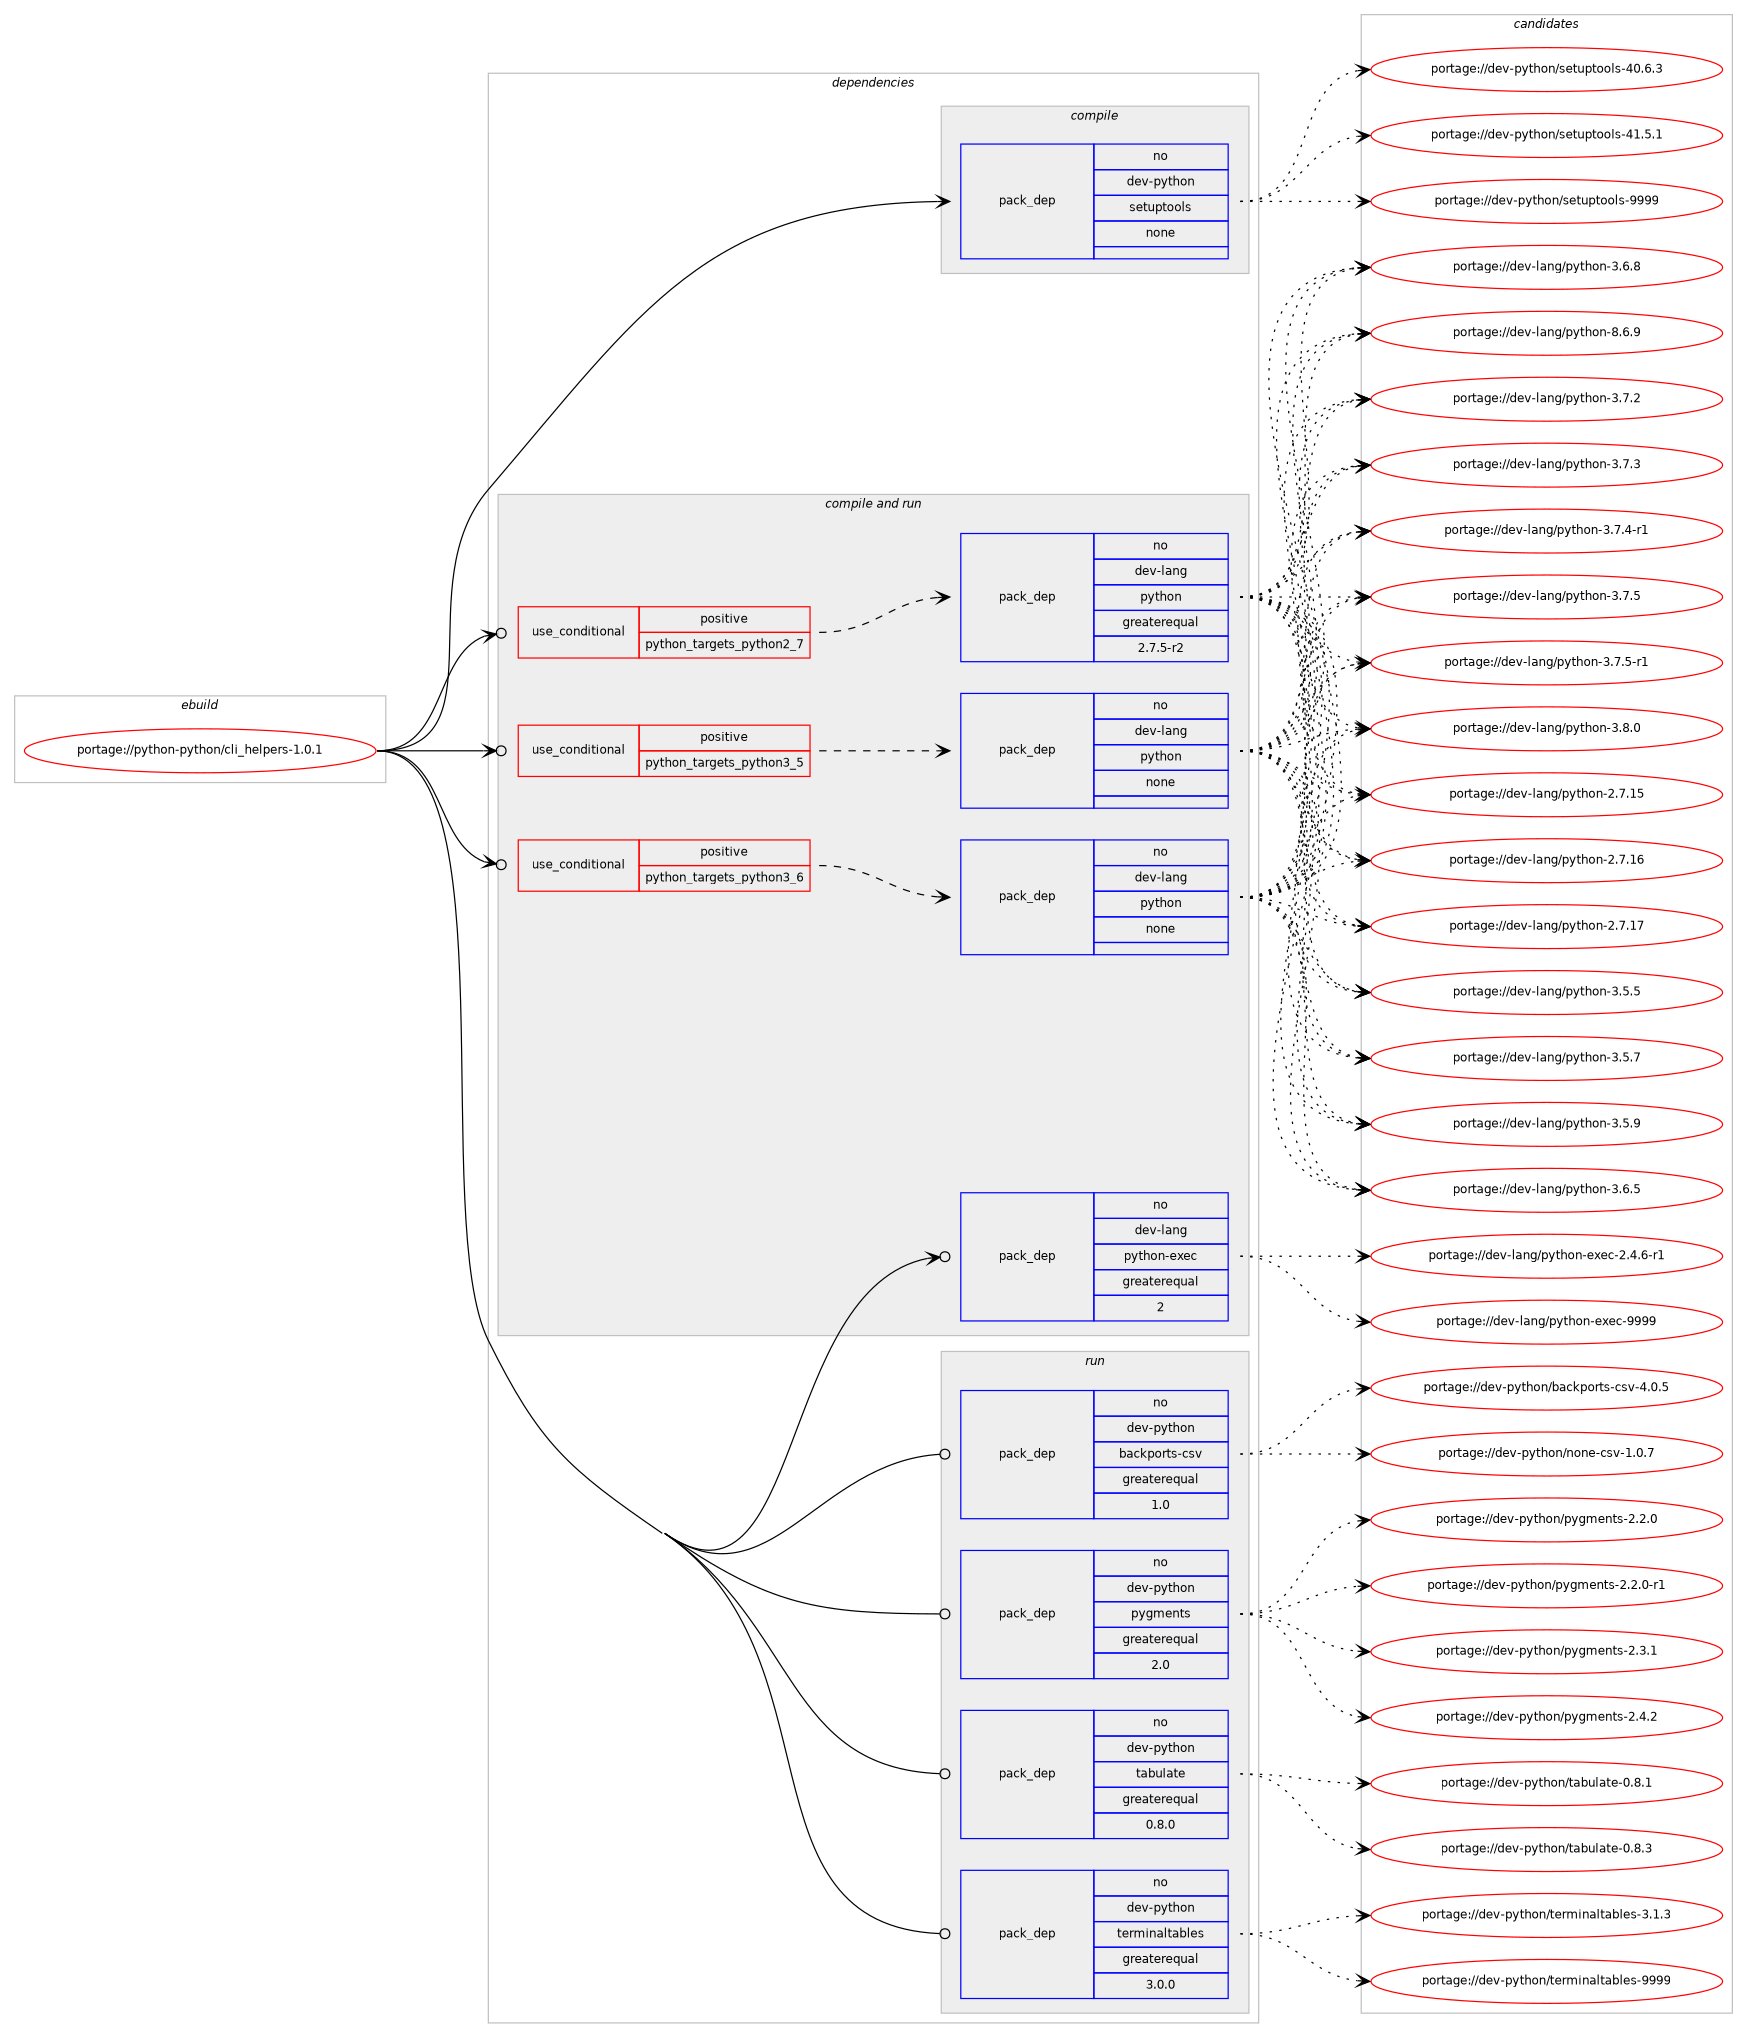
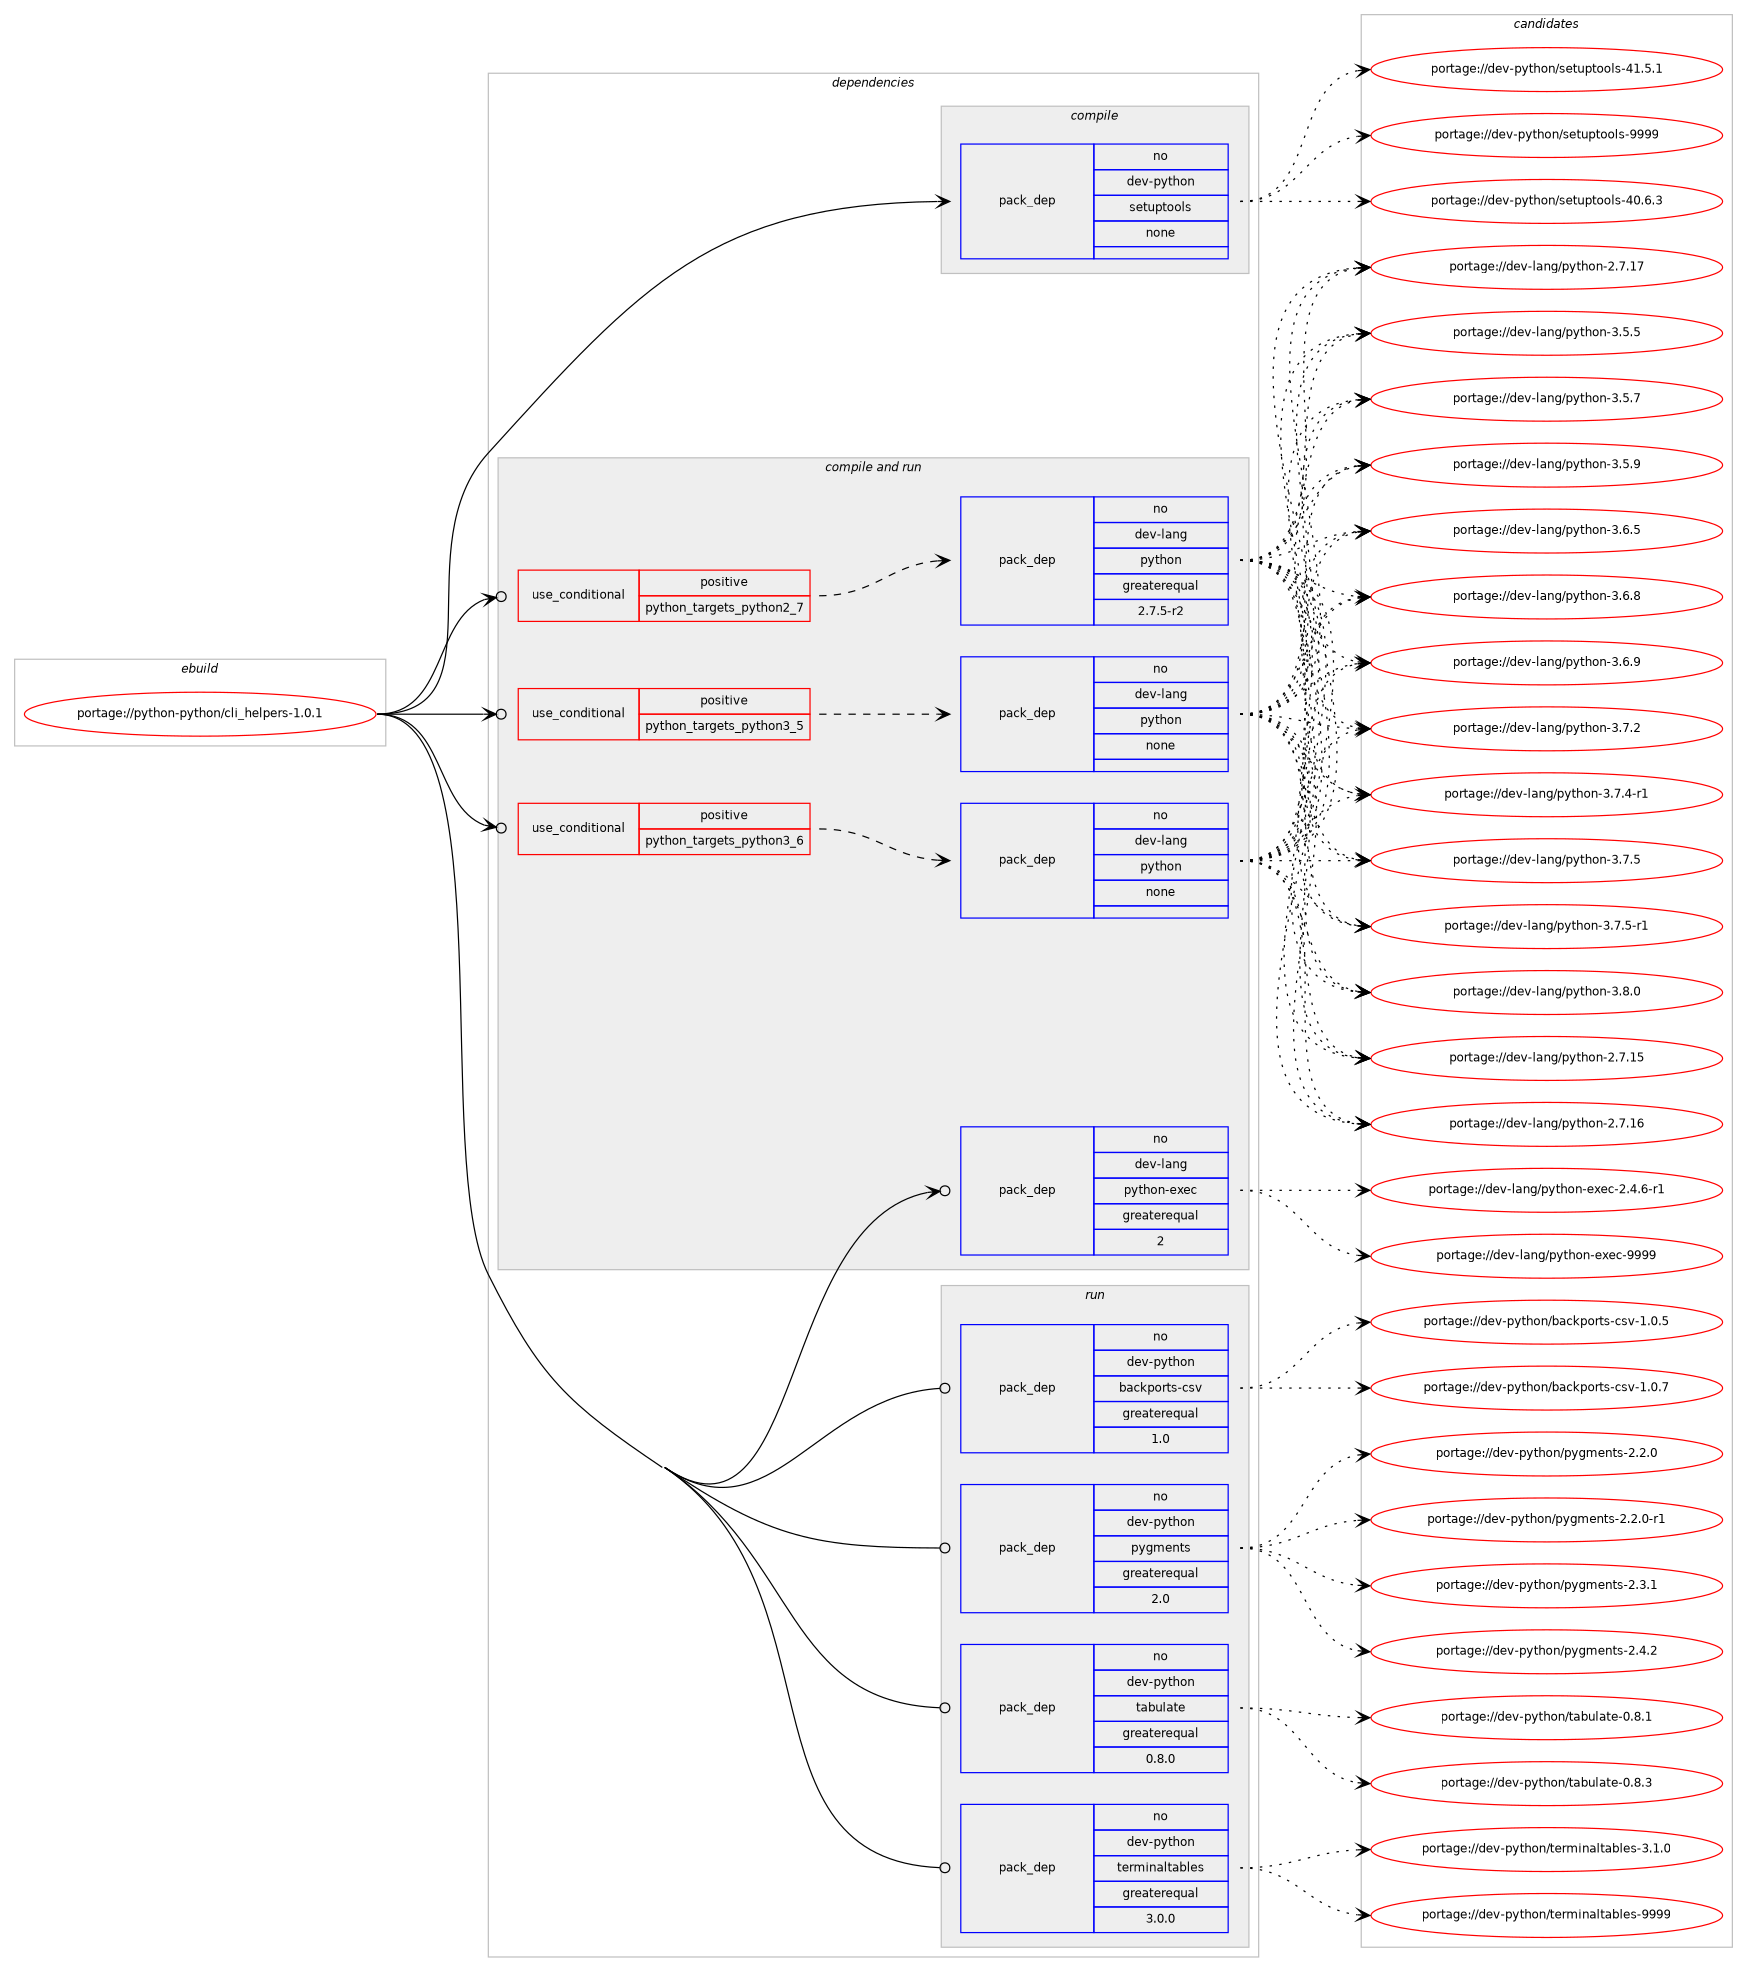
(1547, 333) -> (1547, 663)
(1547, 465) -> none
(1547, 1388) -> (1547, 1322)
(1547, 1454) -> (1547, 1388)
(1547, 1915) -> (1547, 1850)
